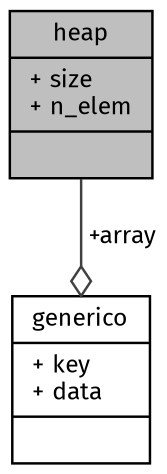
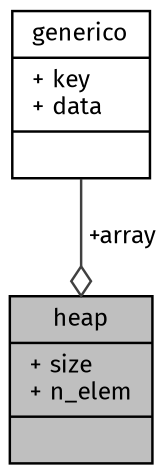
(81, 223) -> (81, 223)
